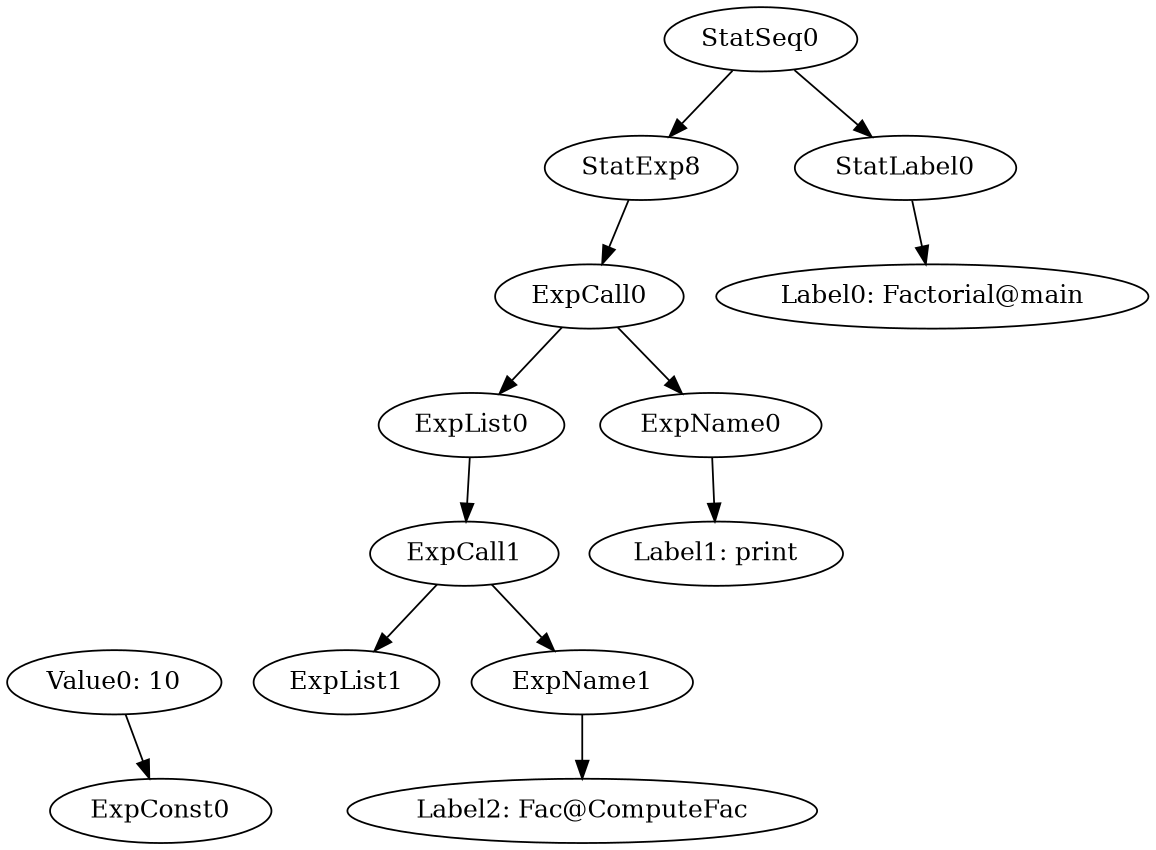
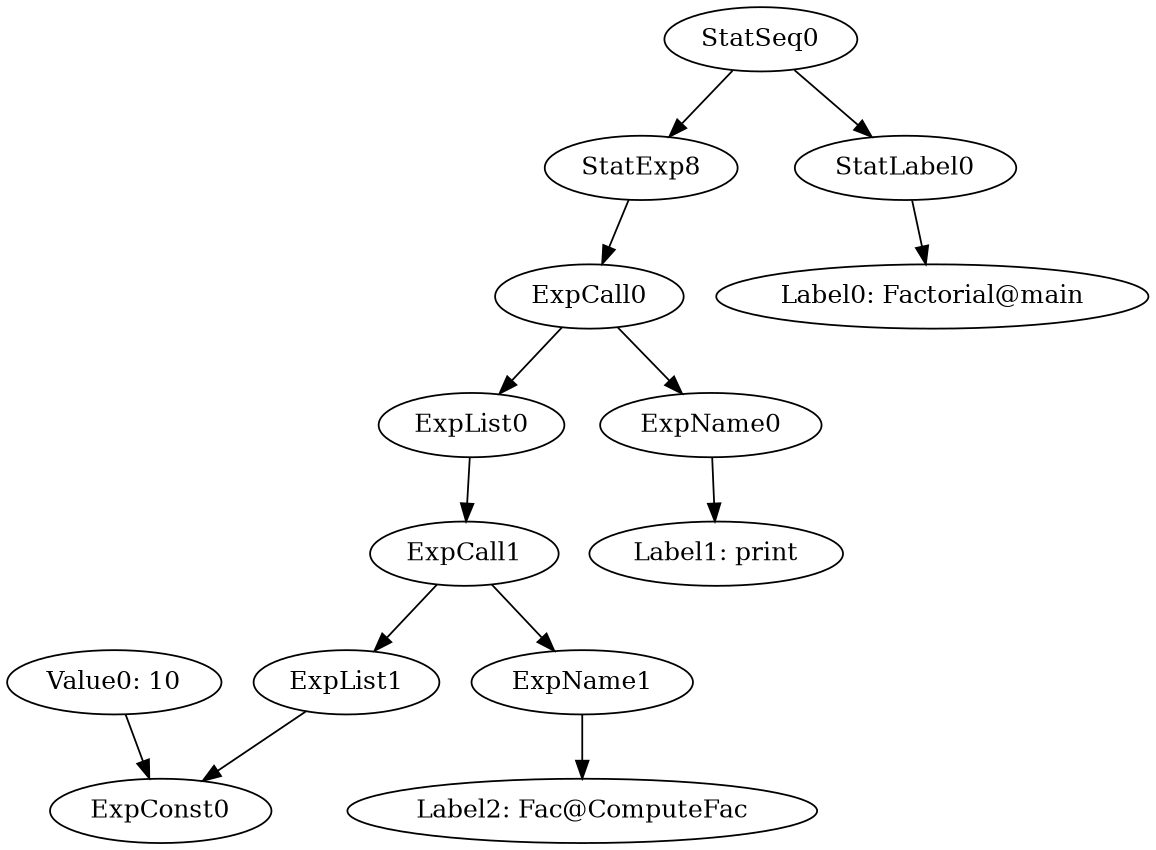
none -> (262, 741)
